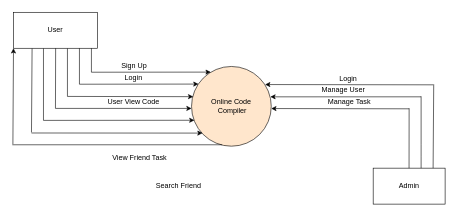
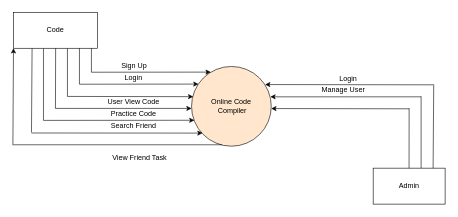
(56, 30) -> (56, 30)
(350, 102) -> none
none -> (134, 114)
(179, 186) -> (134, 126)
